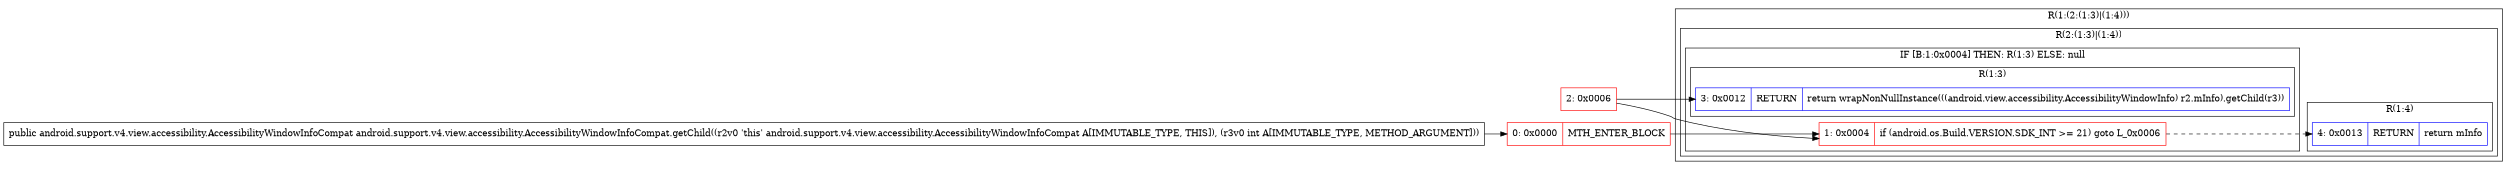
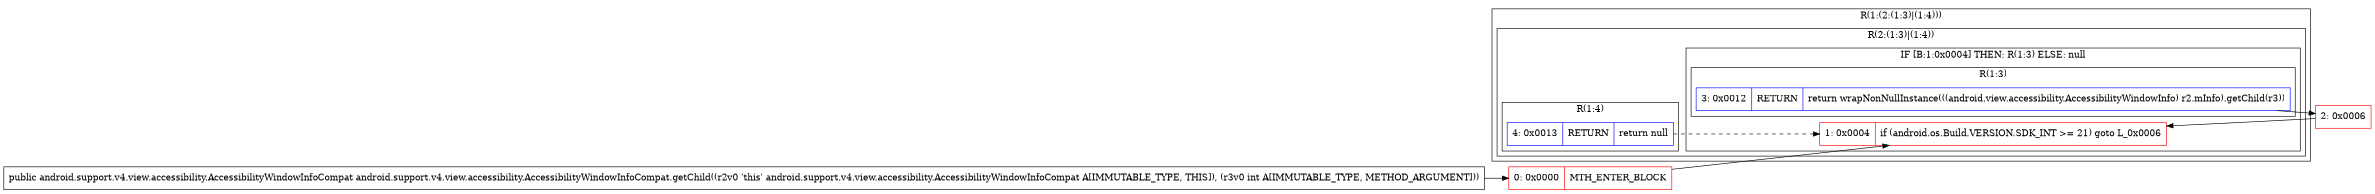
(1653, 99) -> (2291, 112)
(2236, 134) -> (1743, 134)
(2453, 134) -> (1644, 134)
